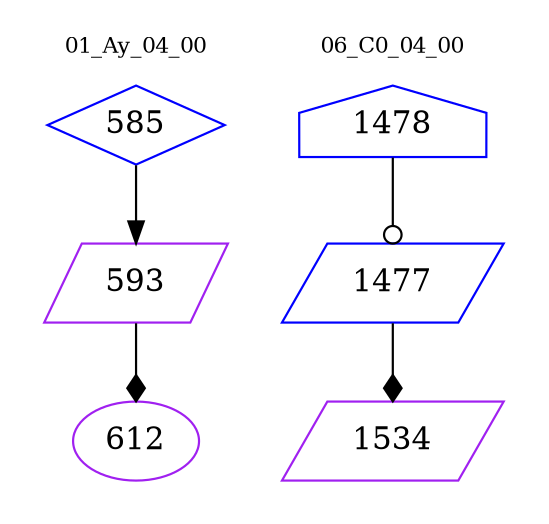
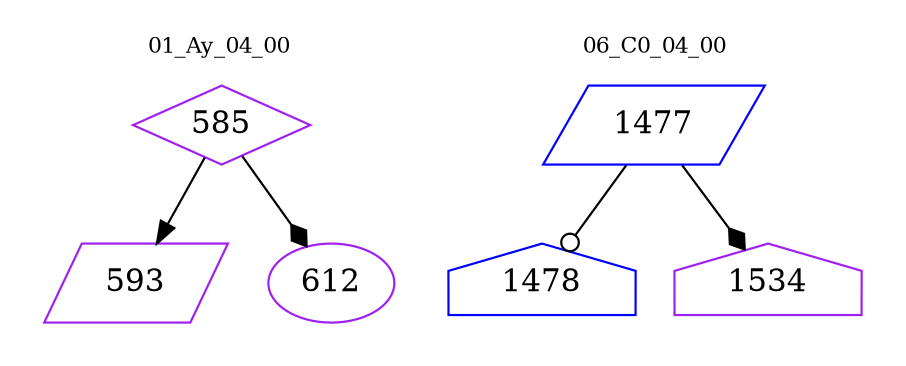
(136, 125) -> (222, 125)
(393, 192) -> (601, 200)
(136, 349) -> (267, 190)
(393, 441) -> (768, 283)
